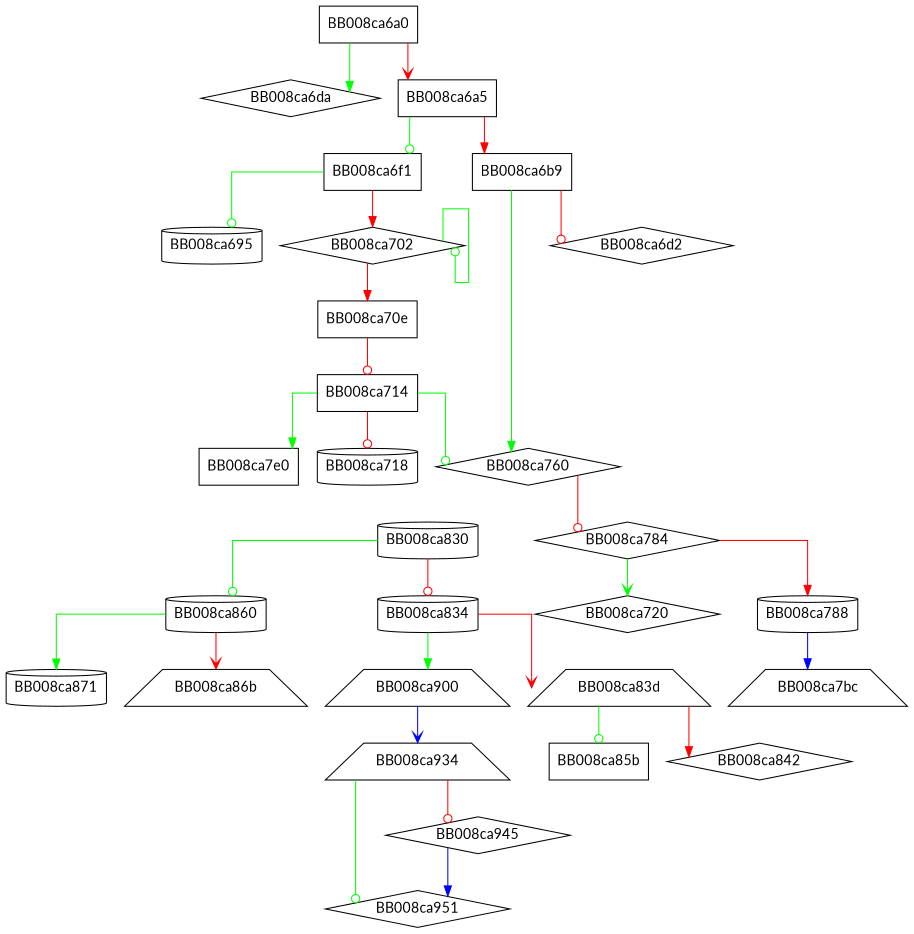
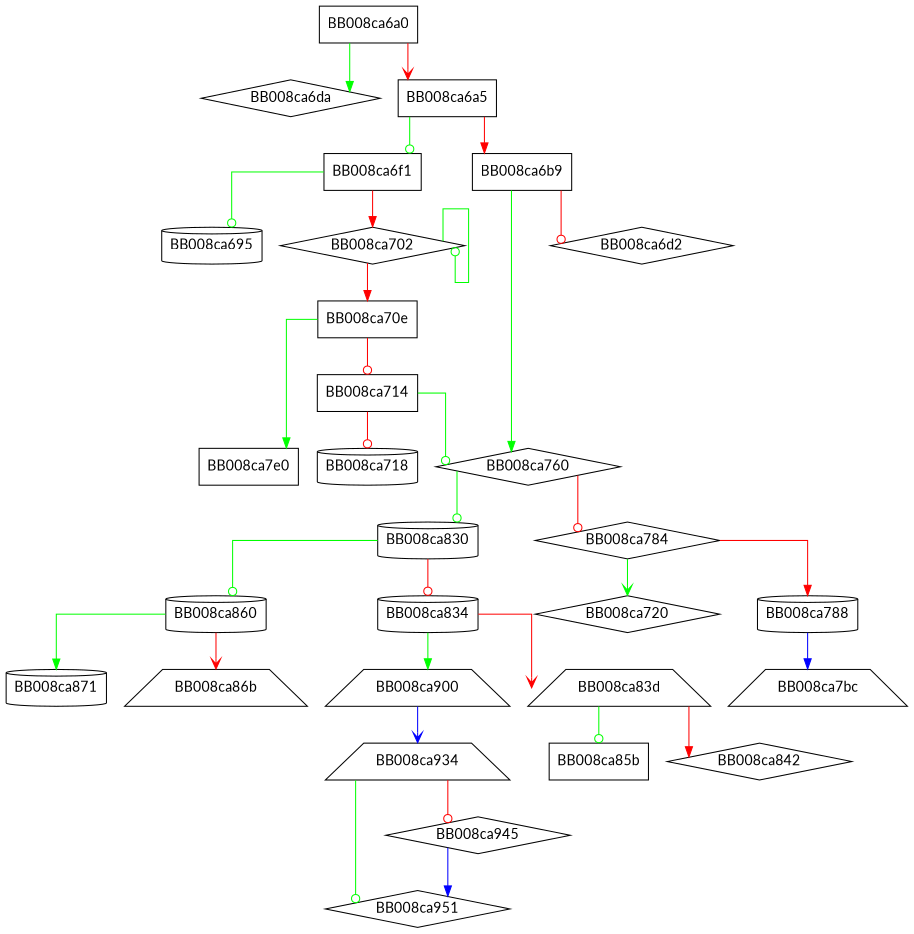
(292, 403) -> (286, 363)
none -> (457, 493)
